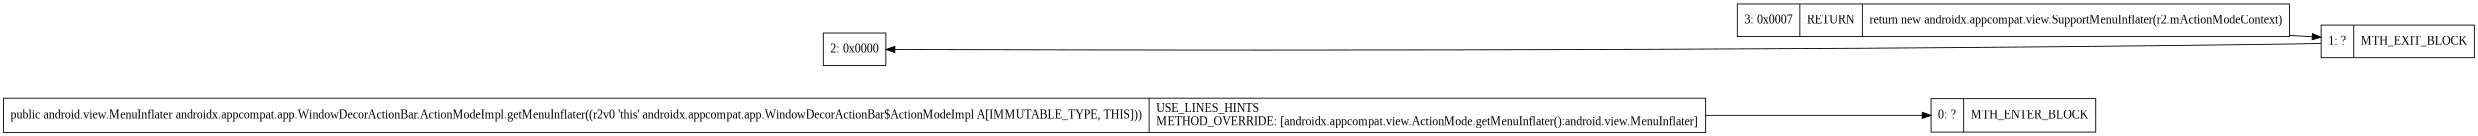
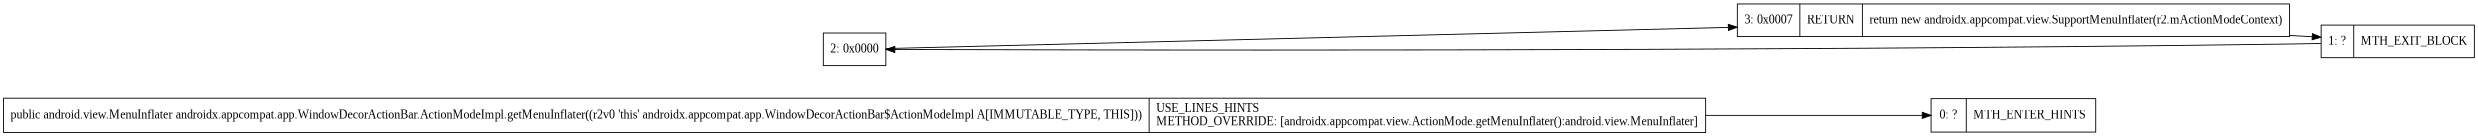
none -> (1307, 38)
(2030, 115) -> (2030, 115)
